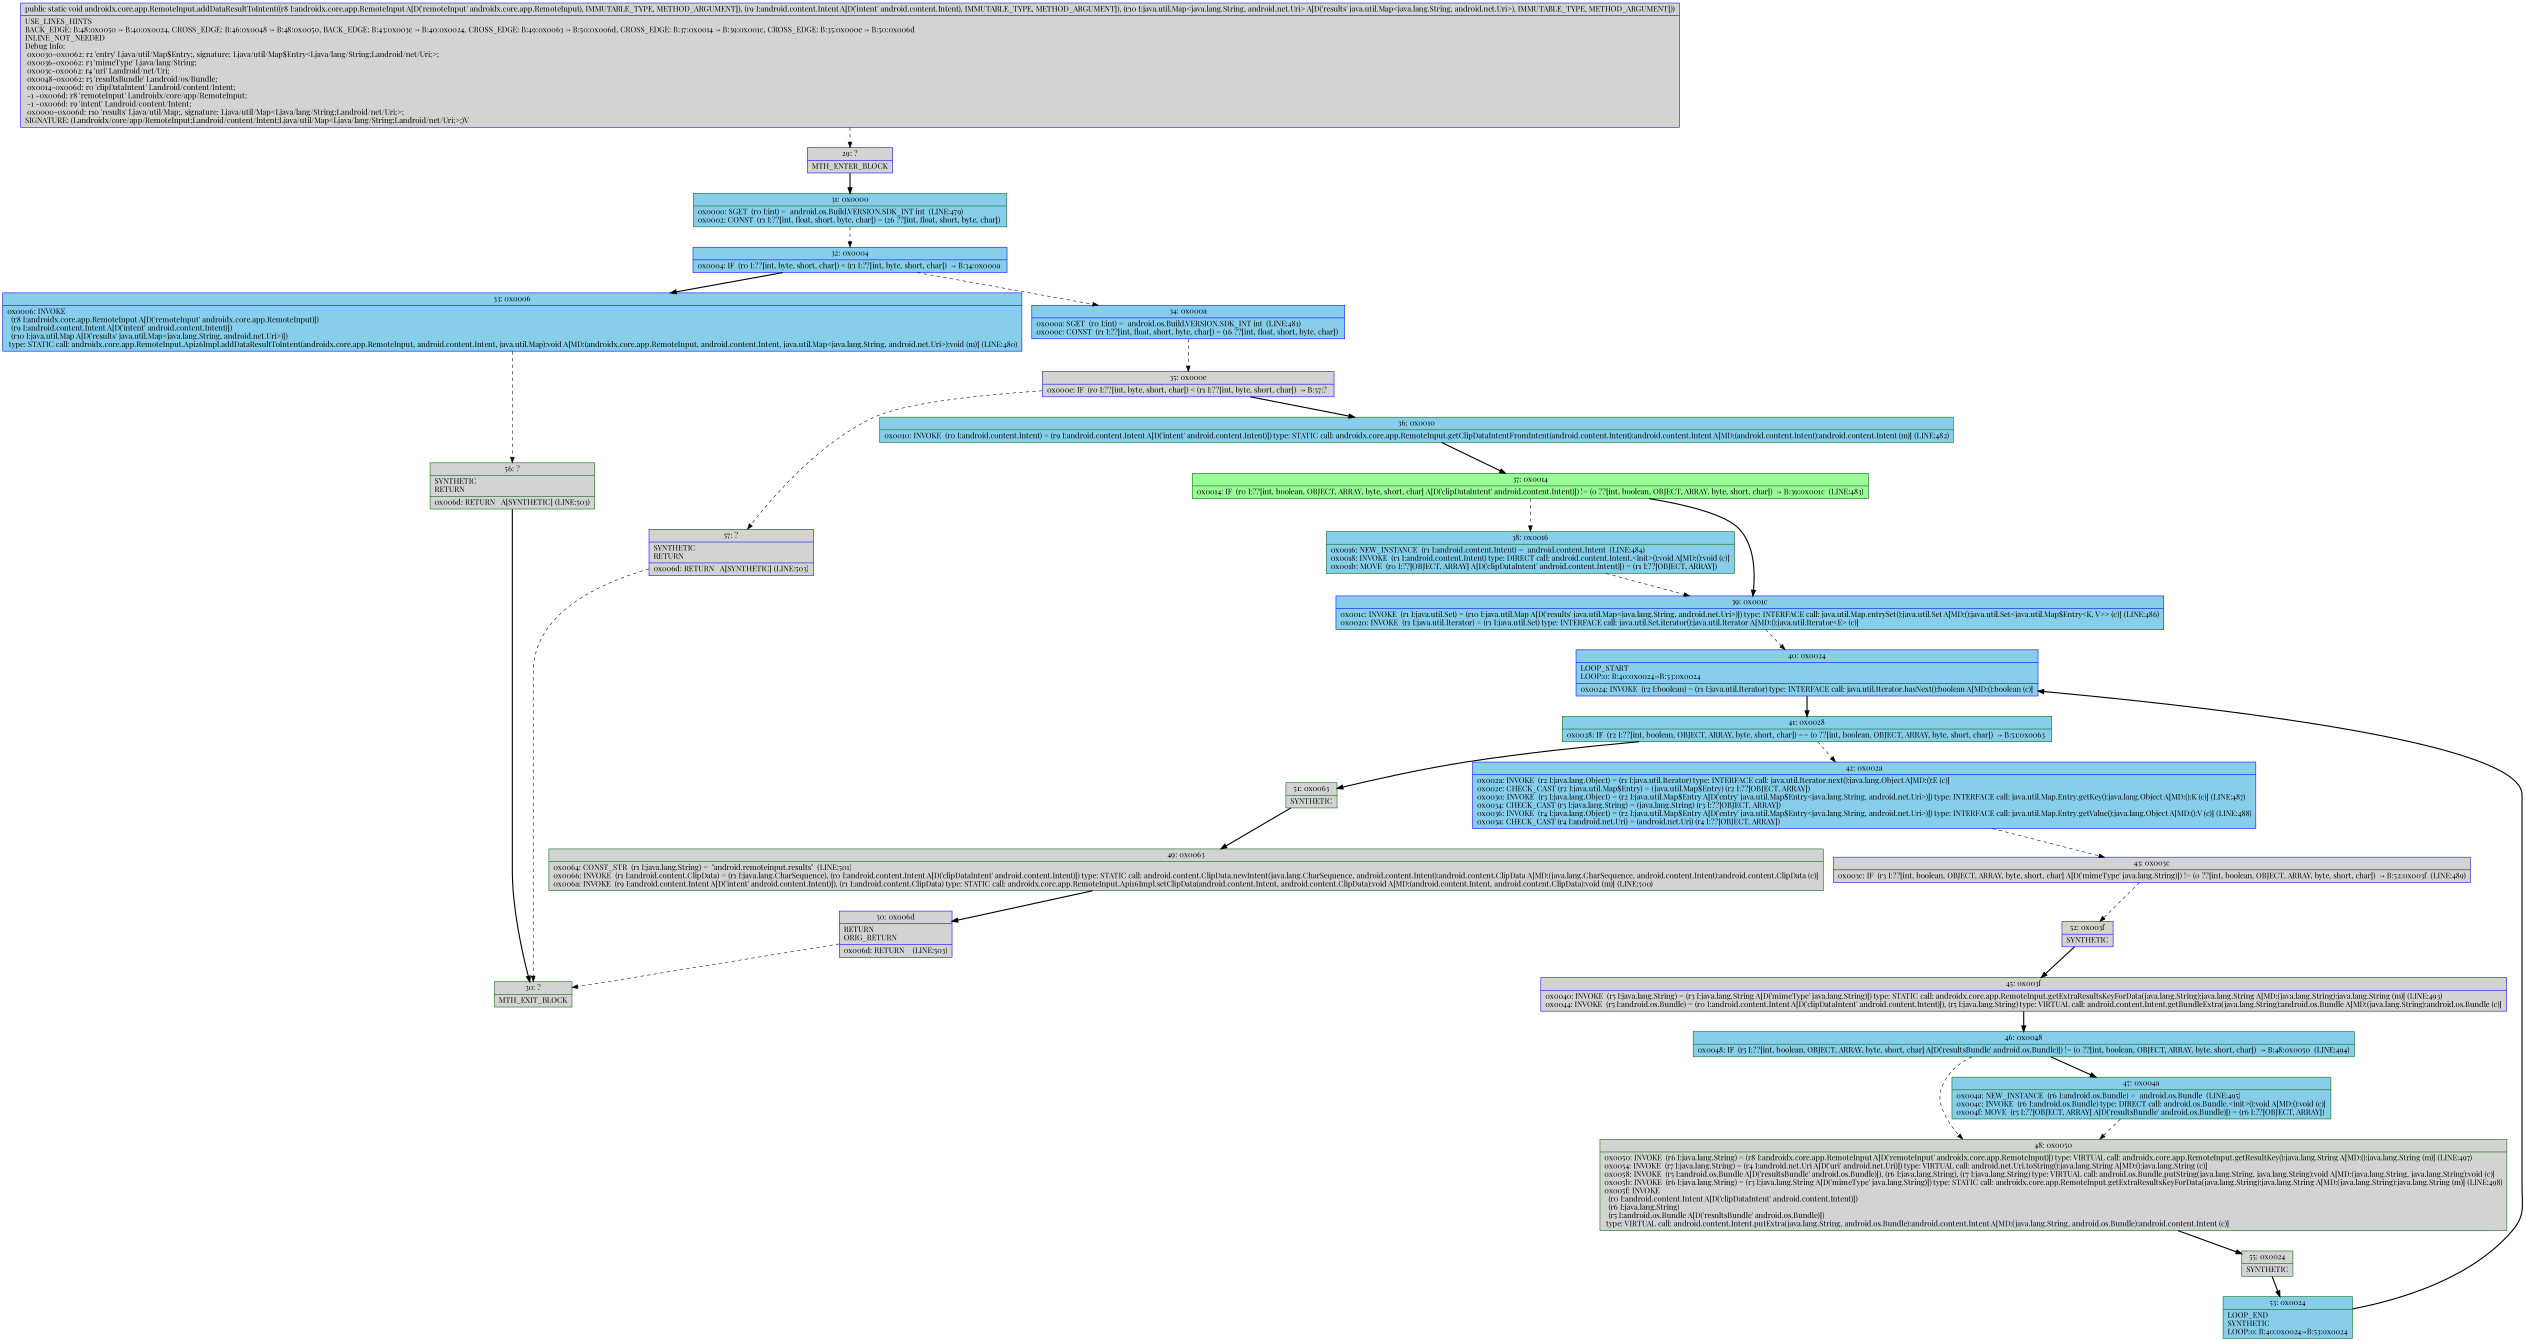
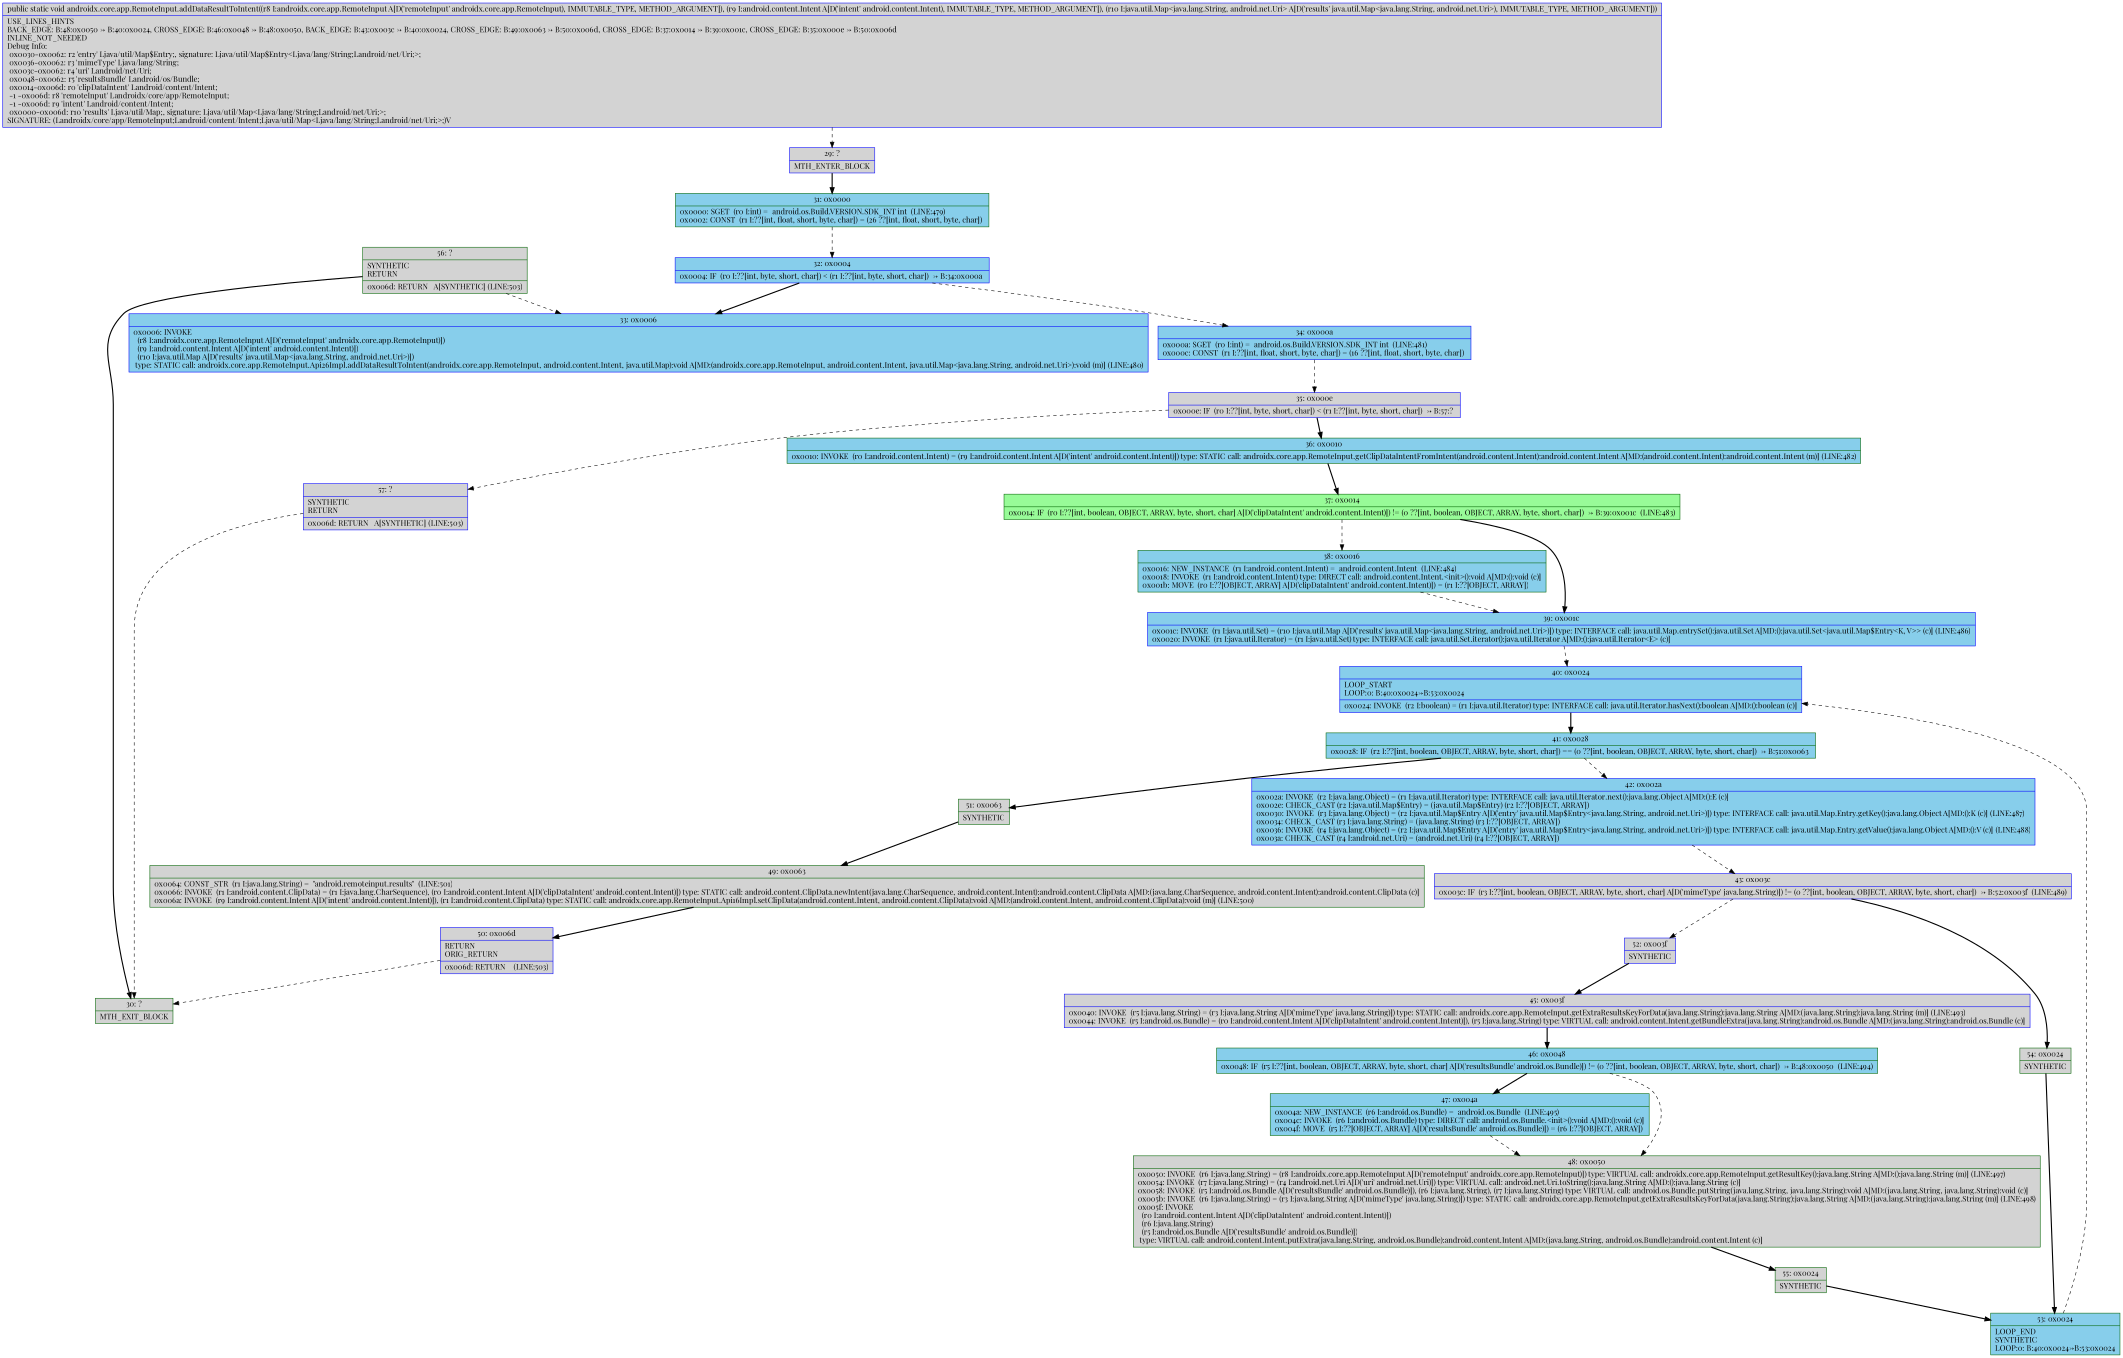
(512, 404) -> (531, 303)
(2522, 856) -> (2087, 906)
none -> (2045, 1061)
